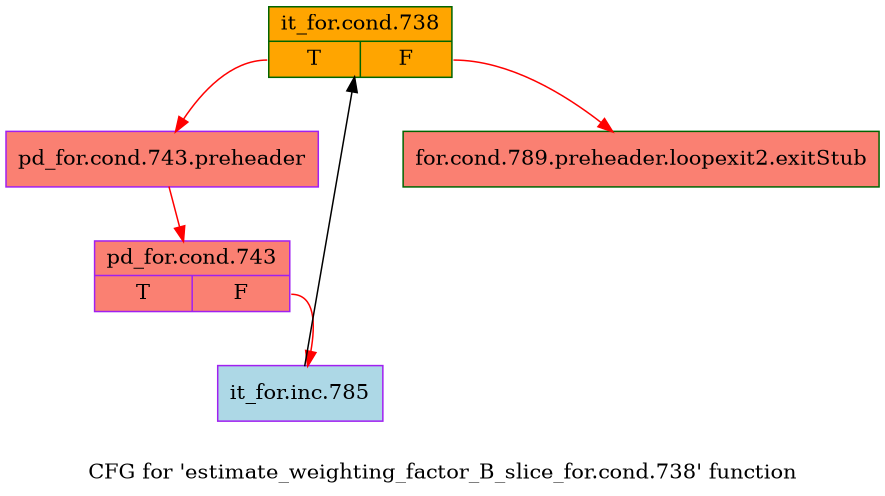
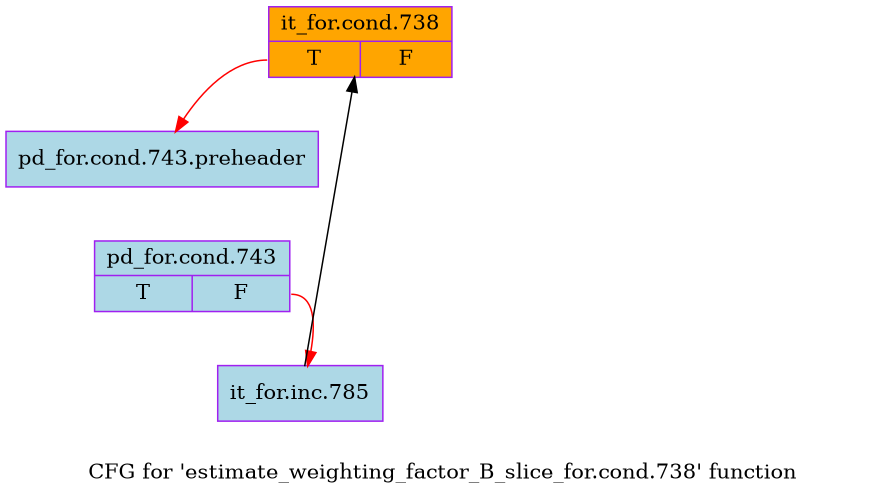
(360, 42) -> (360, 42)
(162, 159) -> (162, 159)
(641, 159) -> none
(174, 207) -> none
(192, 276) -> (192, 276)
